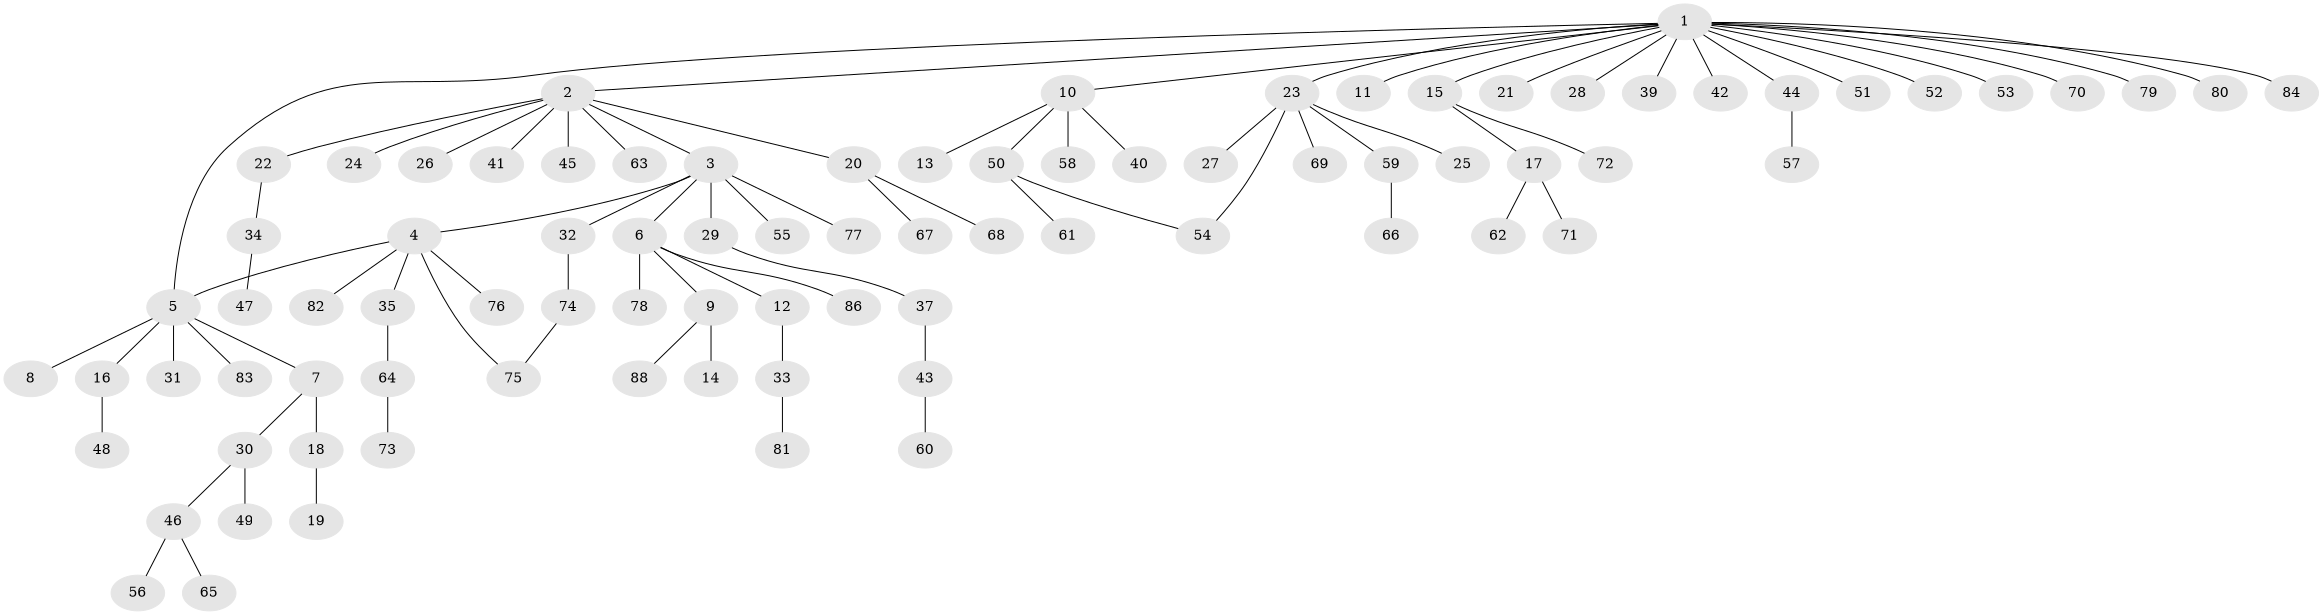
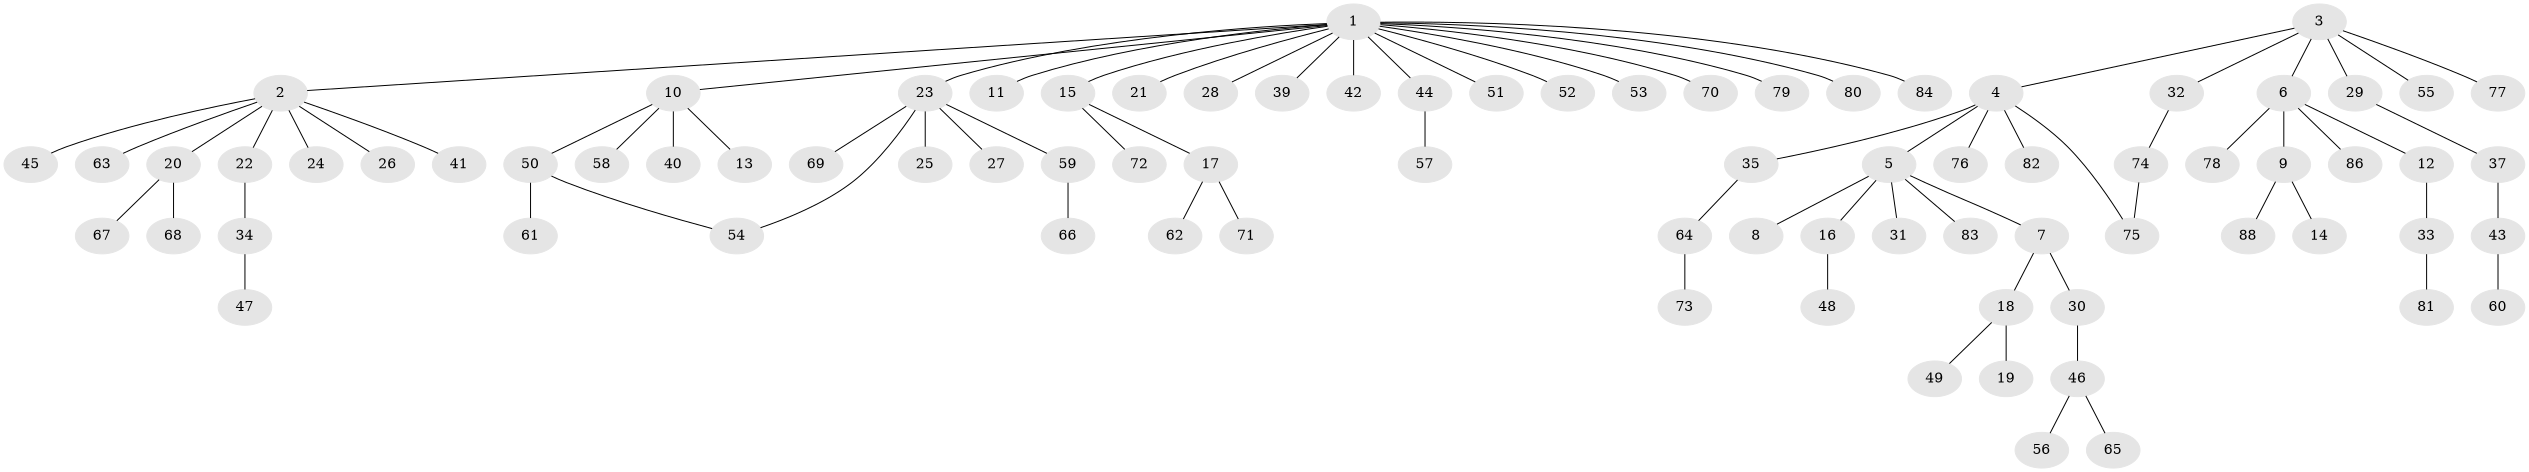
(856, 51) -> none
(640, 129) -> none
(245, 486) -> (1971, 343)
